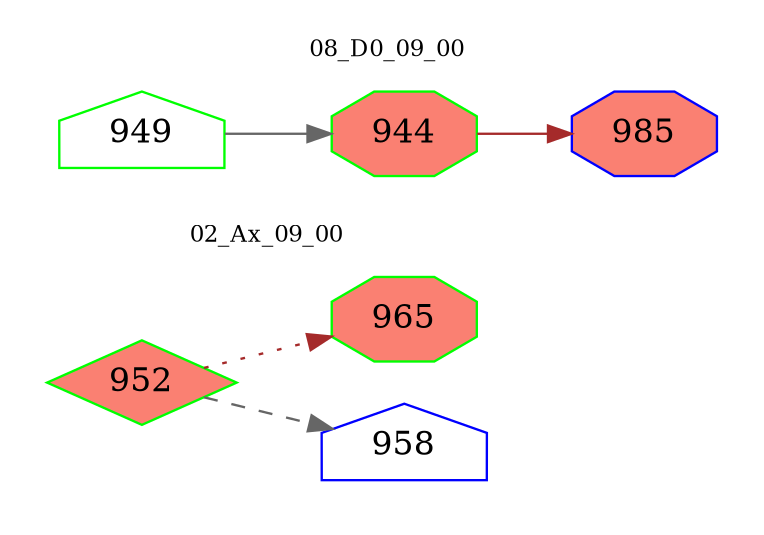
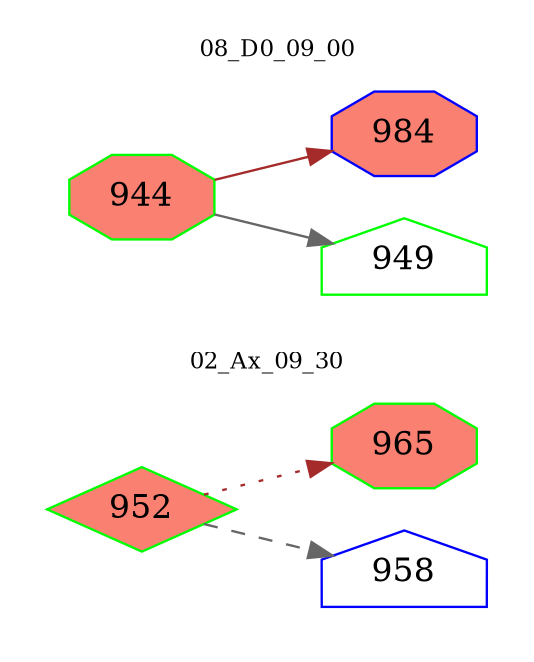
(266, 134) -> (262, 226)
(644, 134) -> (404, 134)
(267, 236) -> (267, 363)
